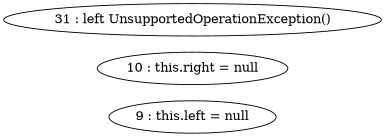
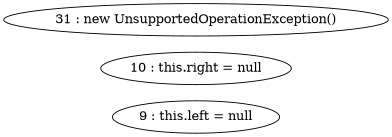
(193, 20) -> (196, 20)
